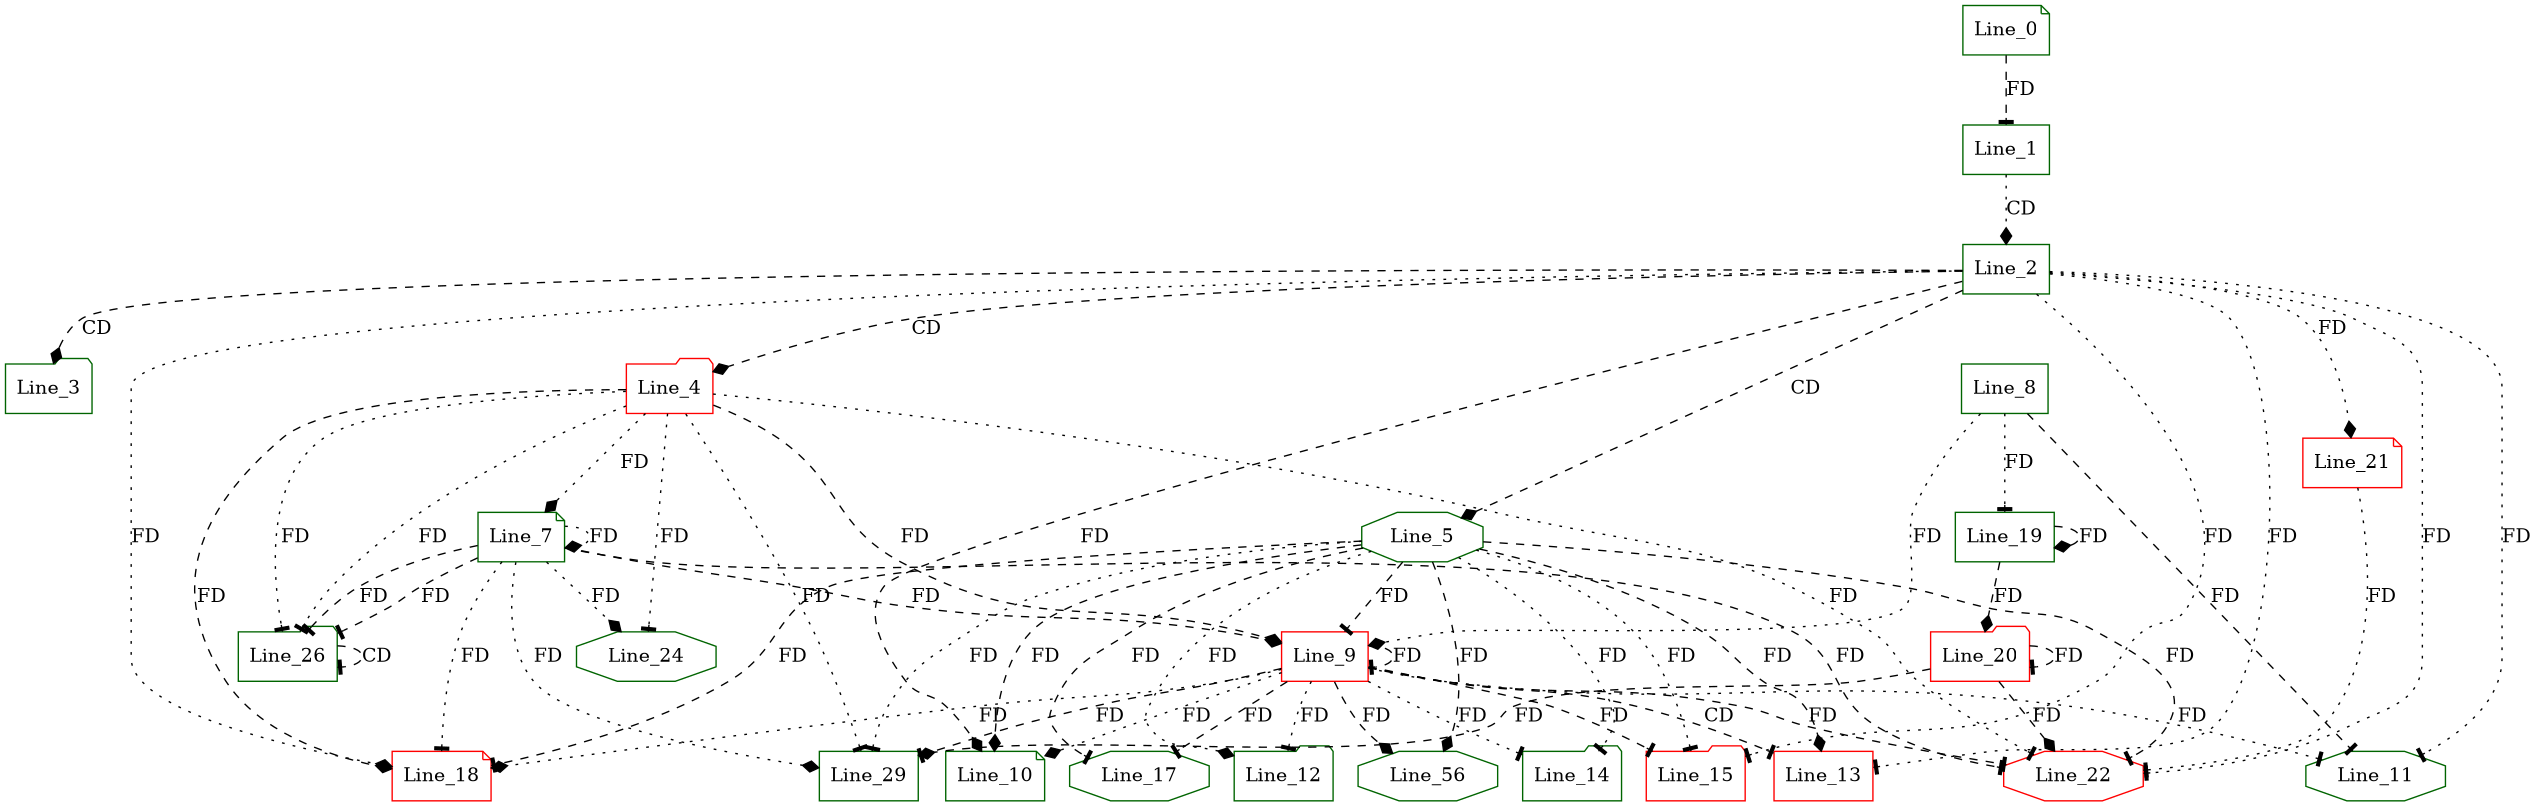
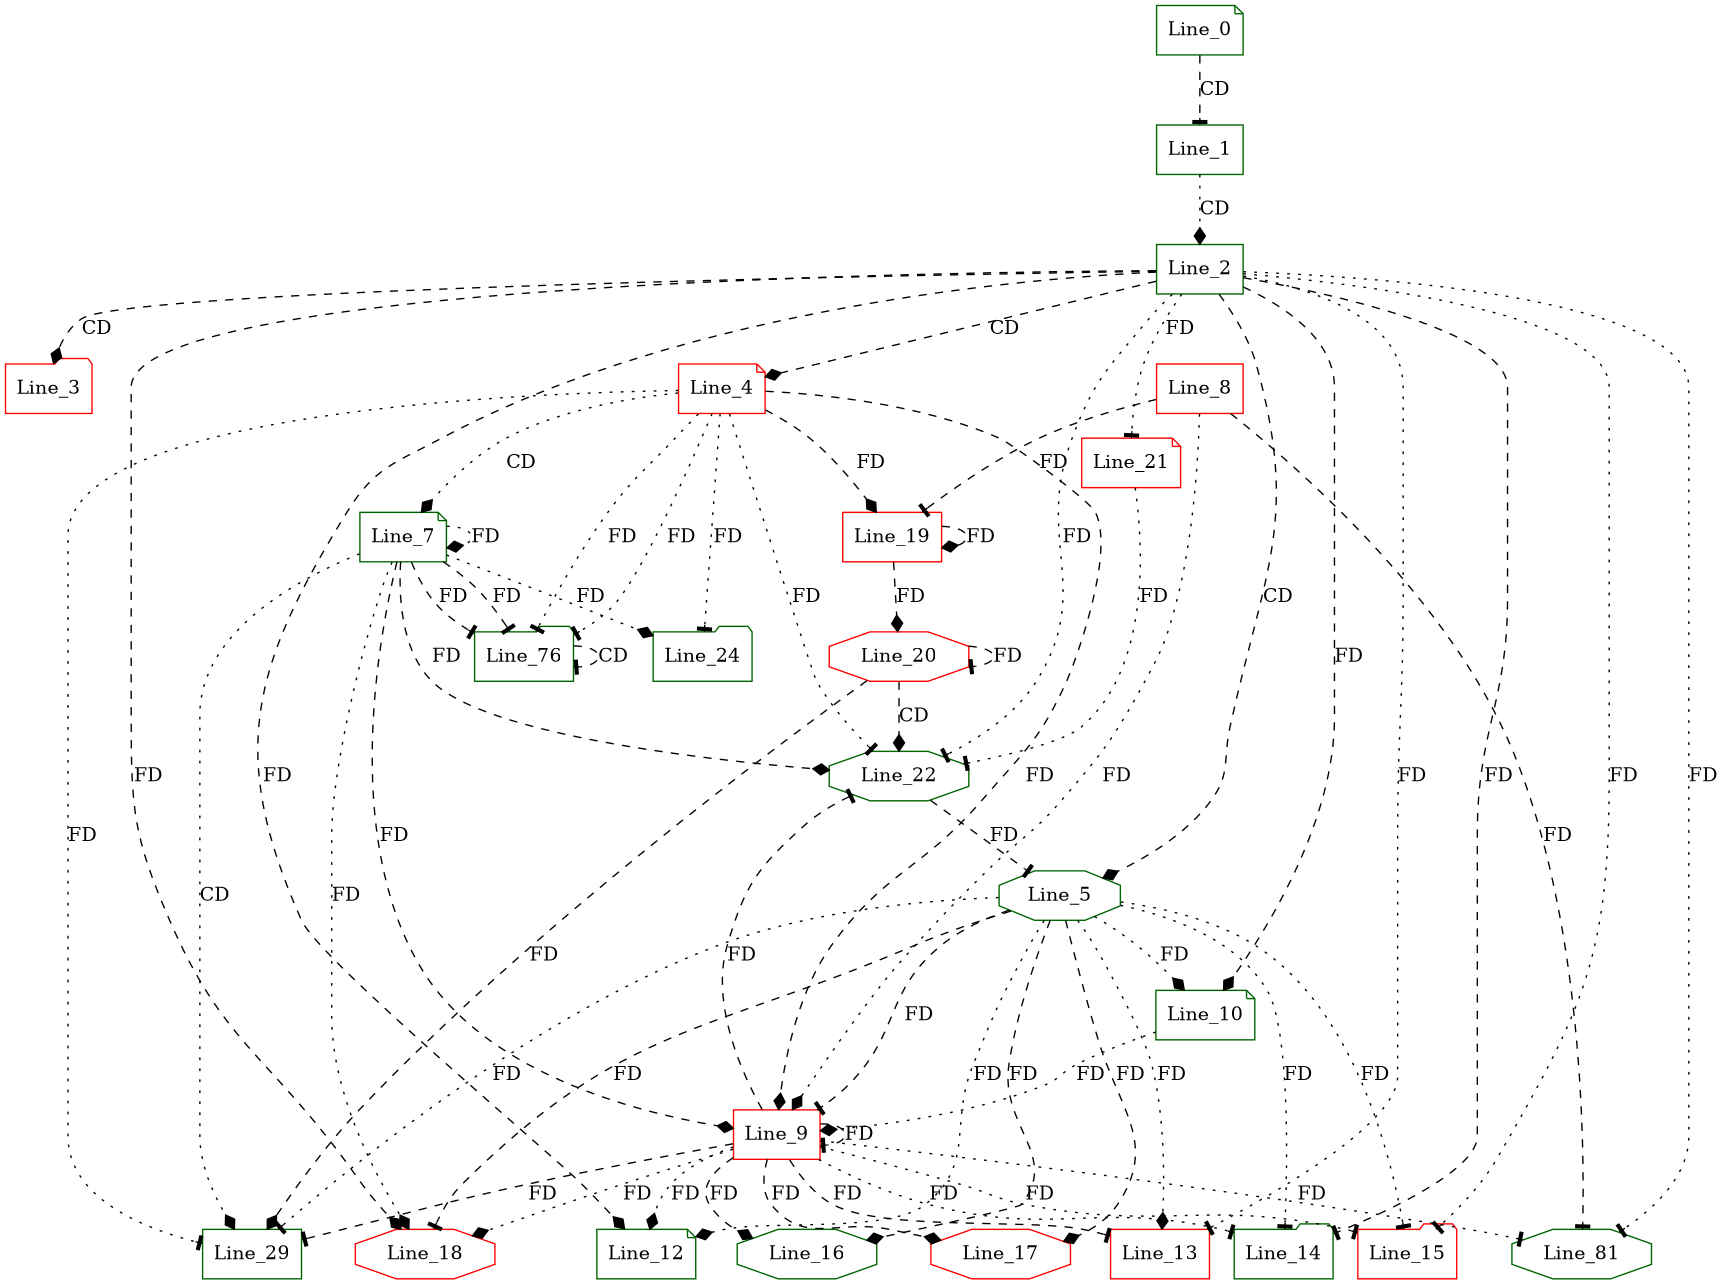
(2021, 90) -> (1215, 90)
(769, 303) -> (184, 347)
(2288, 311) -> (1146, 359)
(49, 389) -> (49, 389)
(670, 389) -> (722, 389)
(2005, 389) -> (1200, 389)
(2005, 459) -> (1036, 440)
(635, 463) -> (521, 463)
(245, 474) -> (821, 448)
none -> (346, 514)
(2005, 537) -> (892, 537)
(1385, 565) -> (555, 732)
(1882, 584) -> (977, 834)
(1137, 585) -> (1136, 944)
(1172, 609) -> (1116, 1087)
(1668, 612) -> (1150, 1058)
(456, 647) -> (332, 892)
(288, 657) -> (524, 657)
(549, 657) -> (215, 896)
(646, 657) -> (703, 657)
(1980, 657) -> (899, 657)
none -> (1502, 670)
(1553, 707) -> (1055, 1209)
(1171, 711) -> (1003, 1099)
(1298, 712) -> (682, 1174)
(1233, 716) -> (782, 1216)
(1719, 716) -> (848, 1194)
(2047, 716) -> (914, 716)
(442, 776) -> (425, 1254)
(1139, 776) -> (1001, 1254)
(1284, 776) -> (646, 1254)
(1428, 776) -> (807, 1254)
(2073, 776) -> (899, 776)
(2376, 776) -> (1582, 1254)
